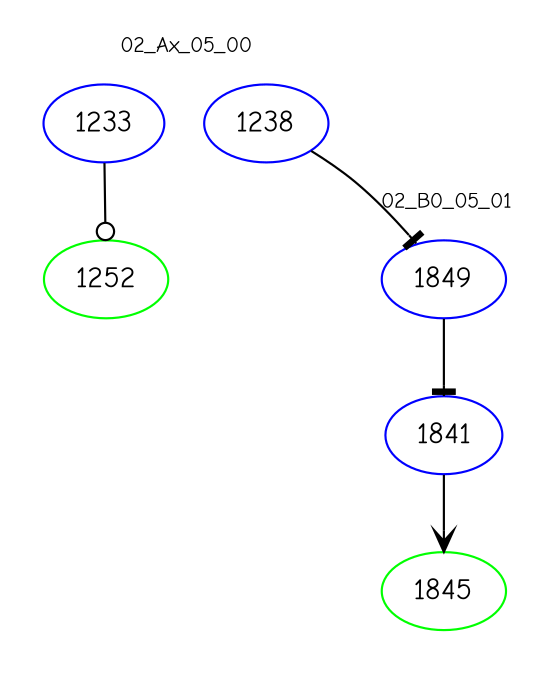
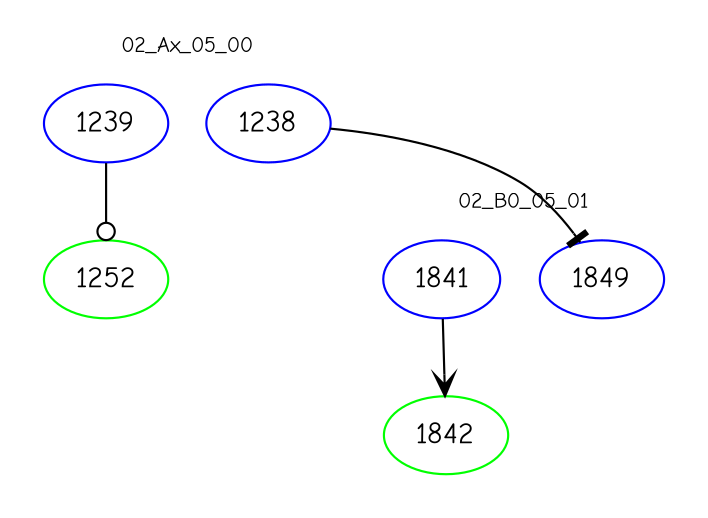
(104, 123) -> (106, 123)
(444, 352) -> none
(444, 591) -> (446, 435)
